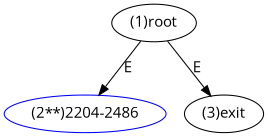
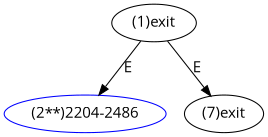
(154, 23) -> (154, 23)
(224, 114) -> (224, 114)
